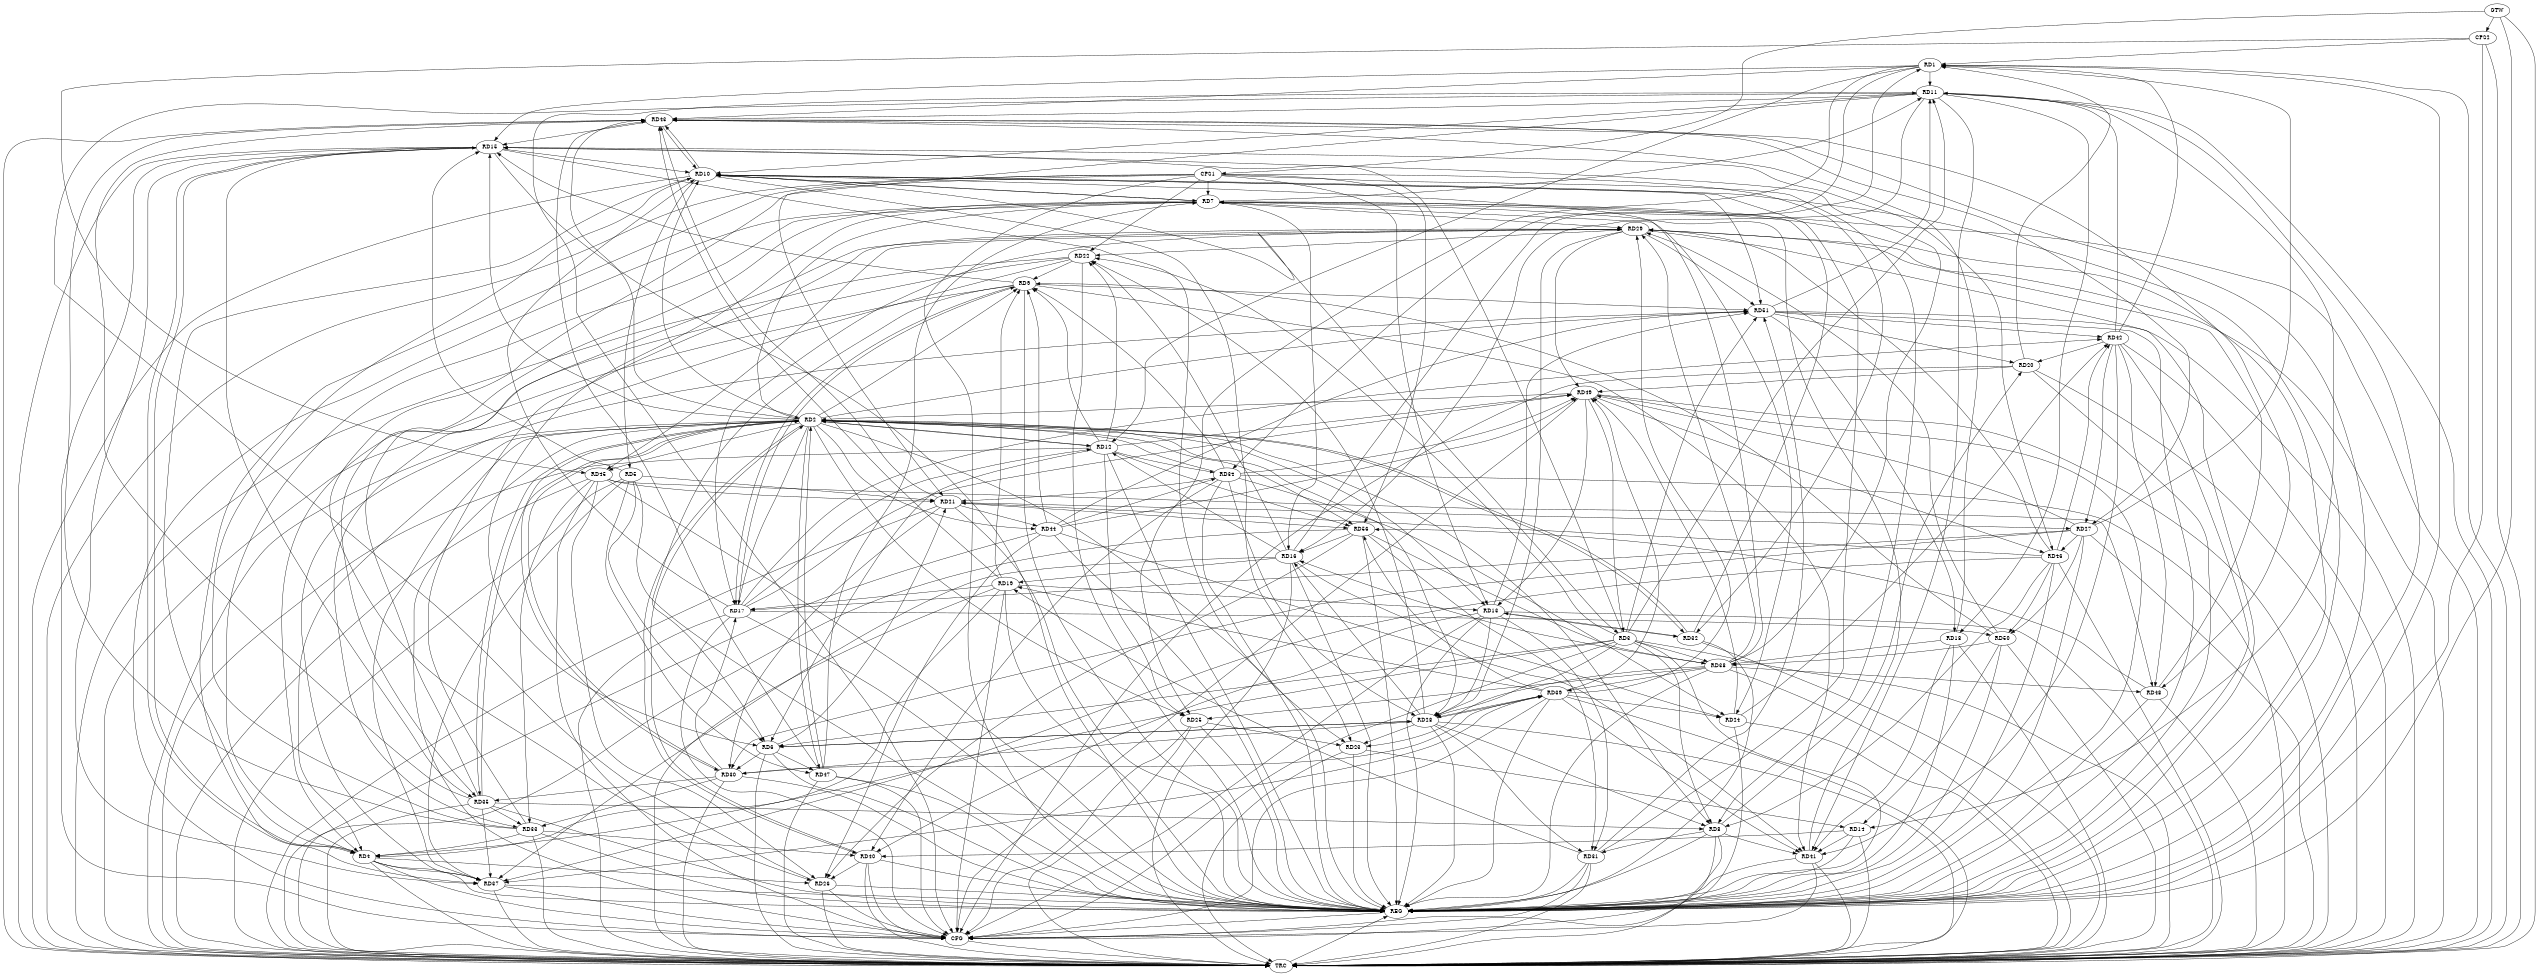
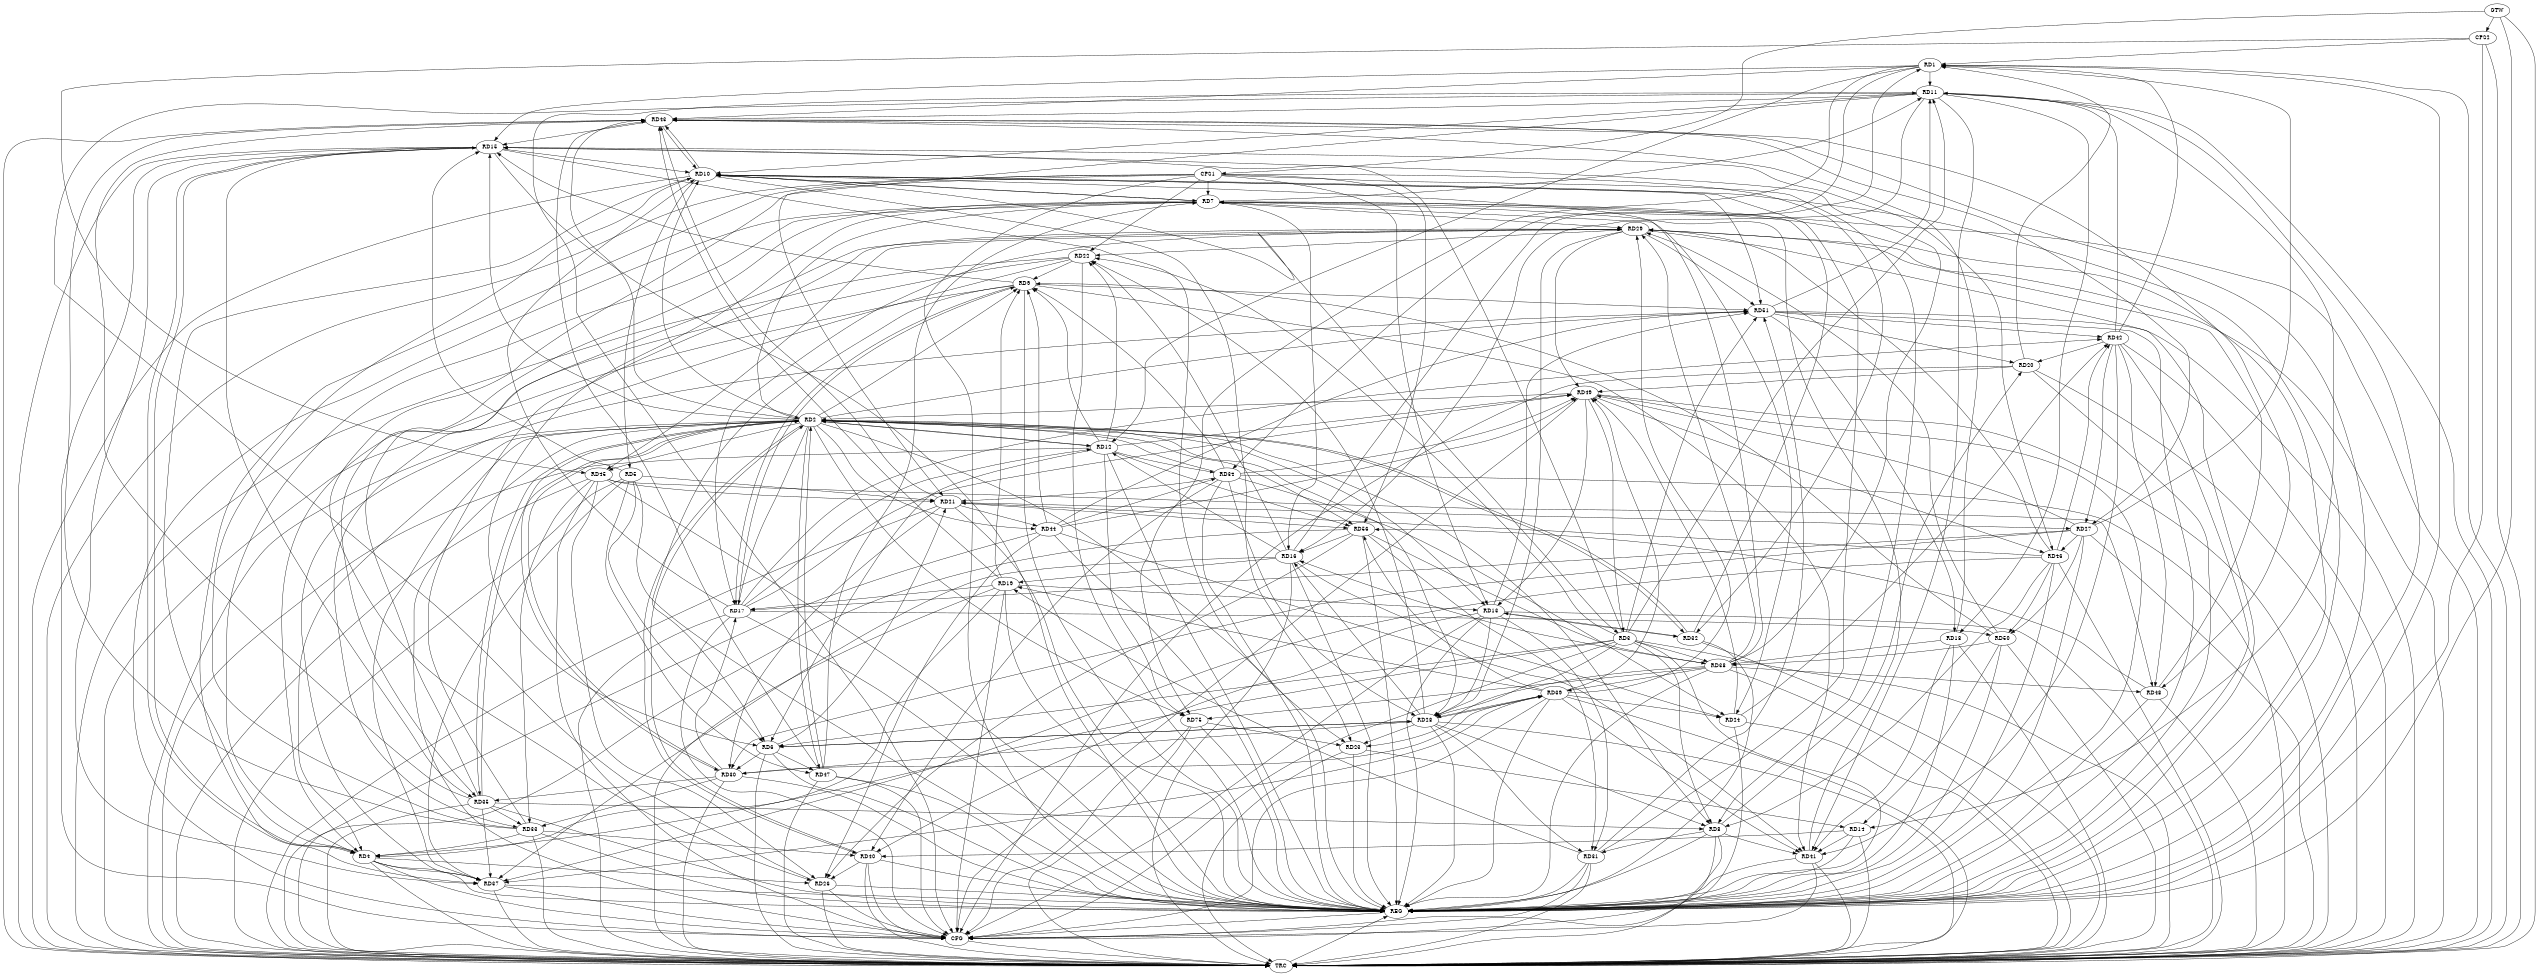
(1194, 720) -> (1194, 720)
